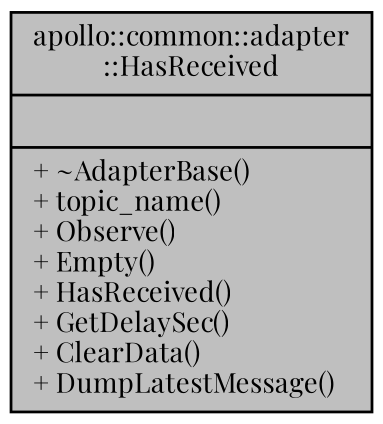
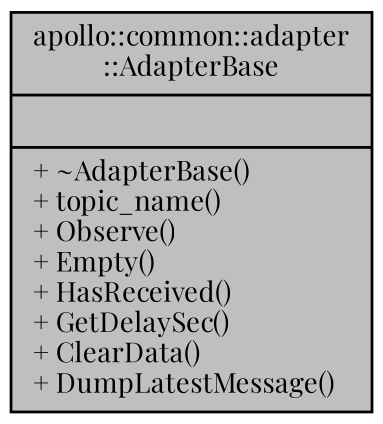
(192, 68) -> (192, 68)
